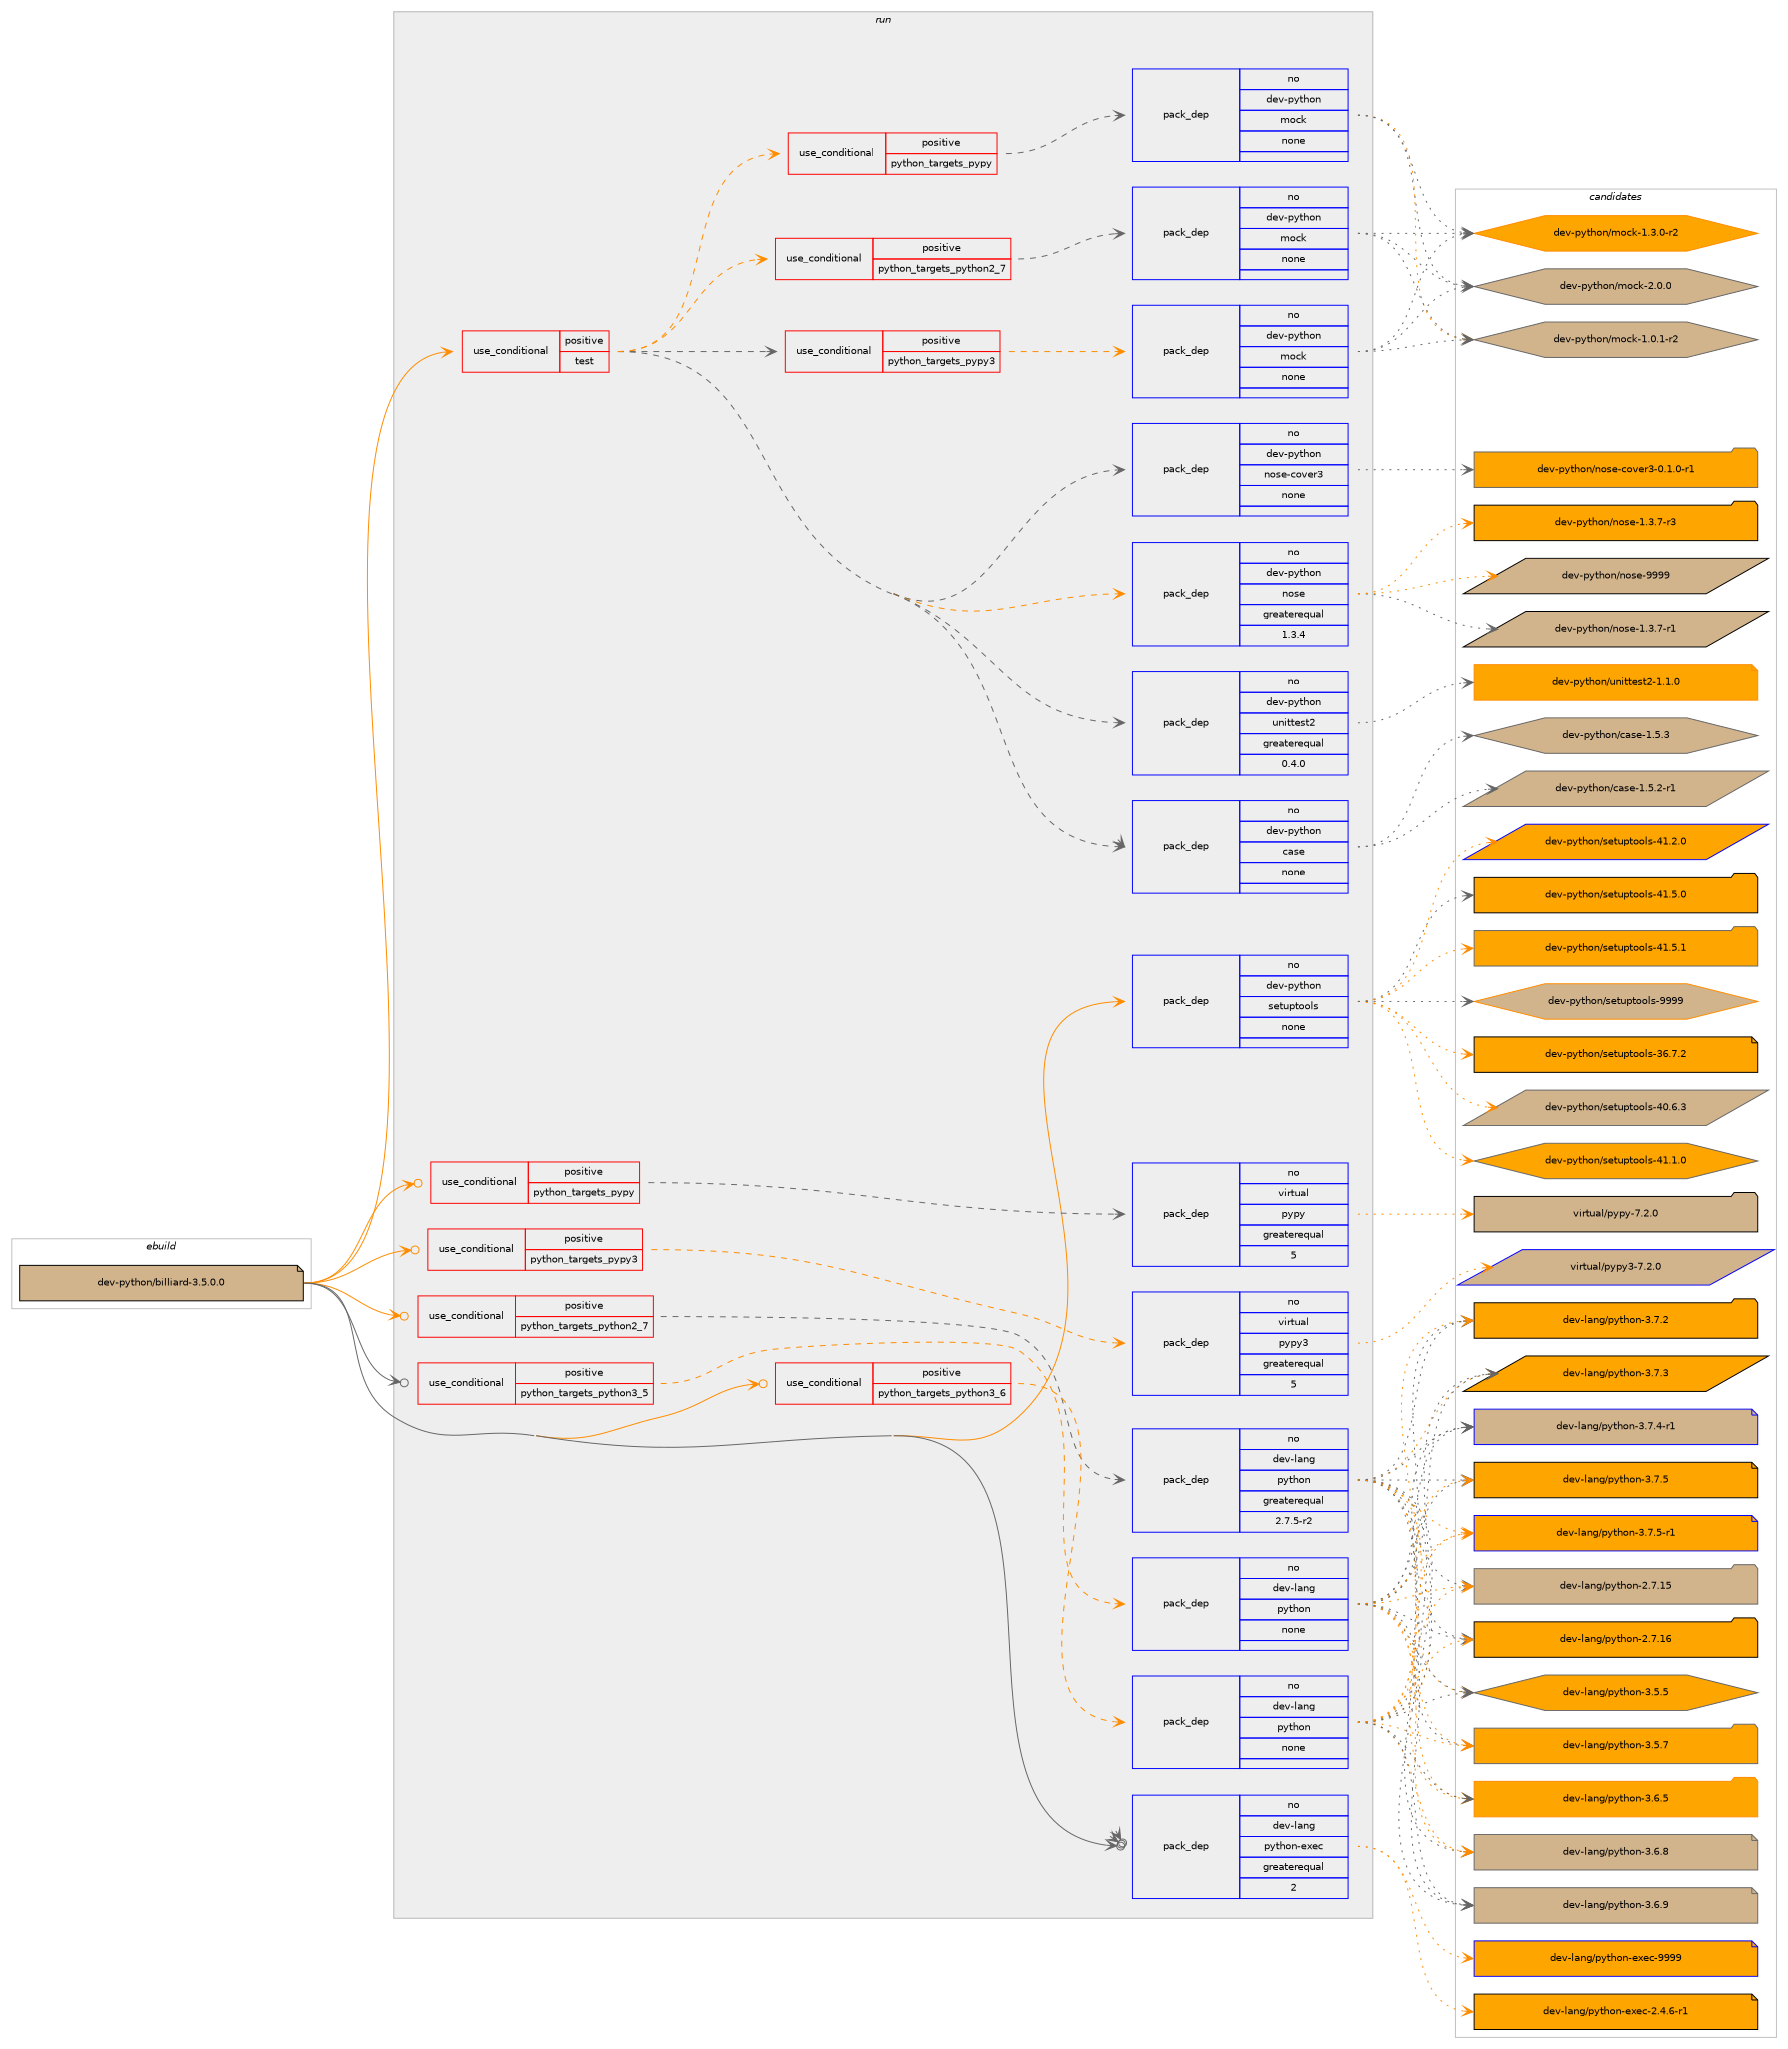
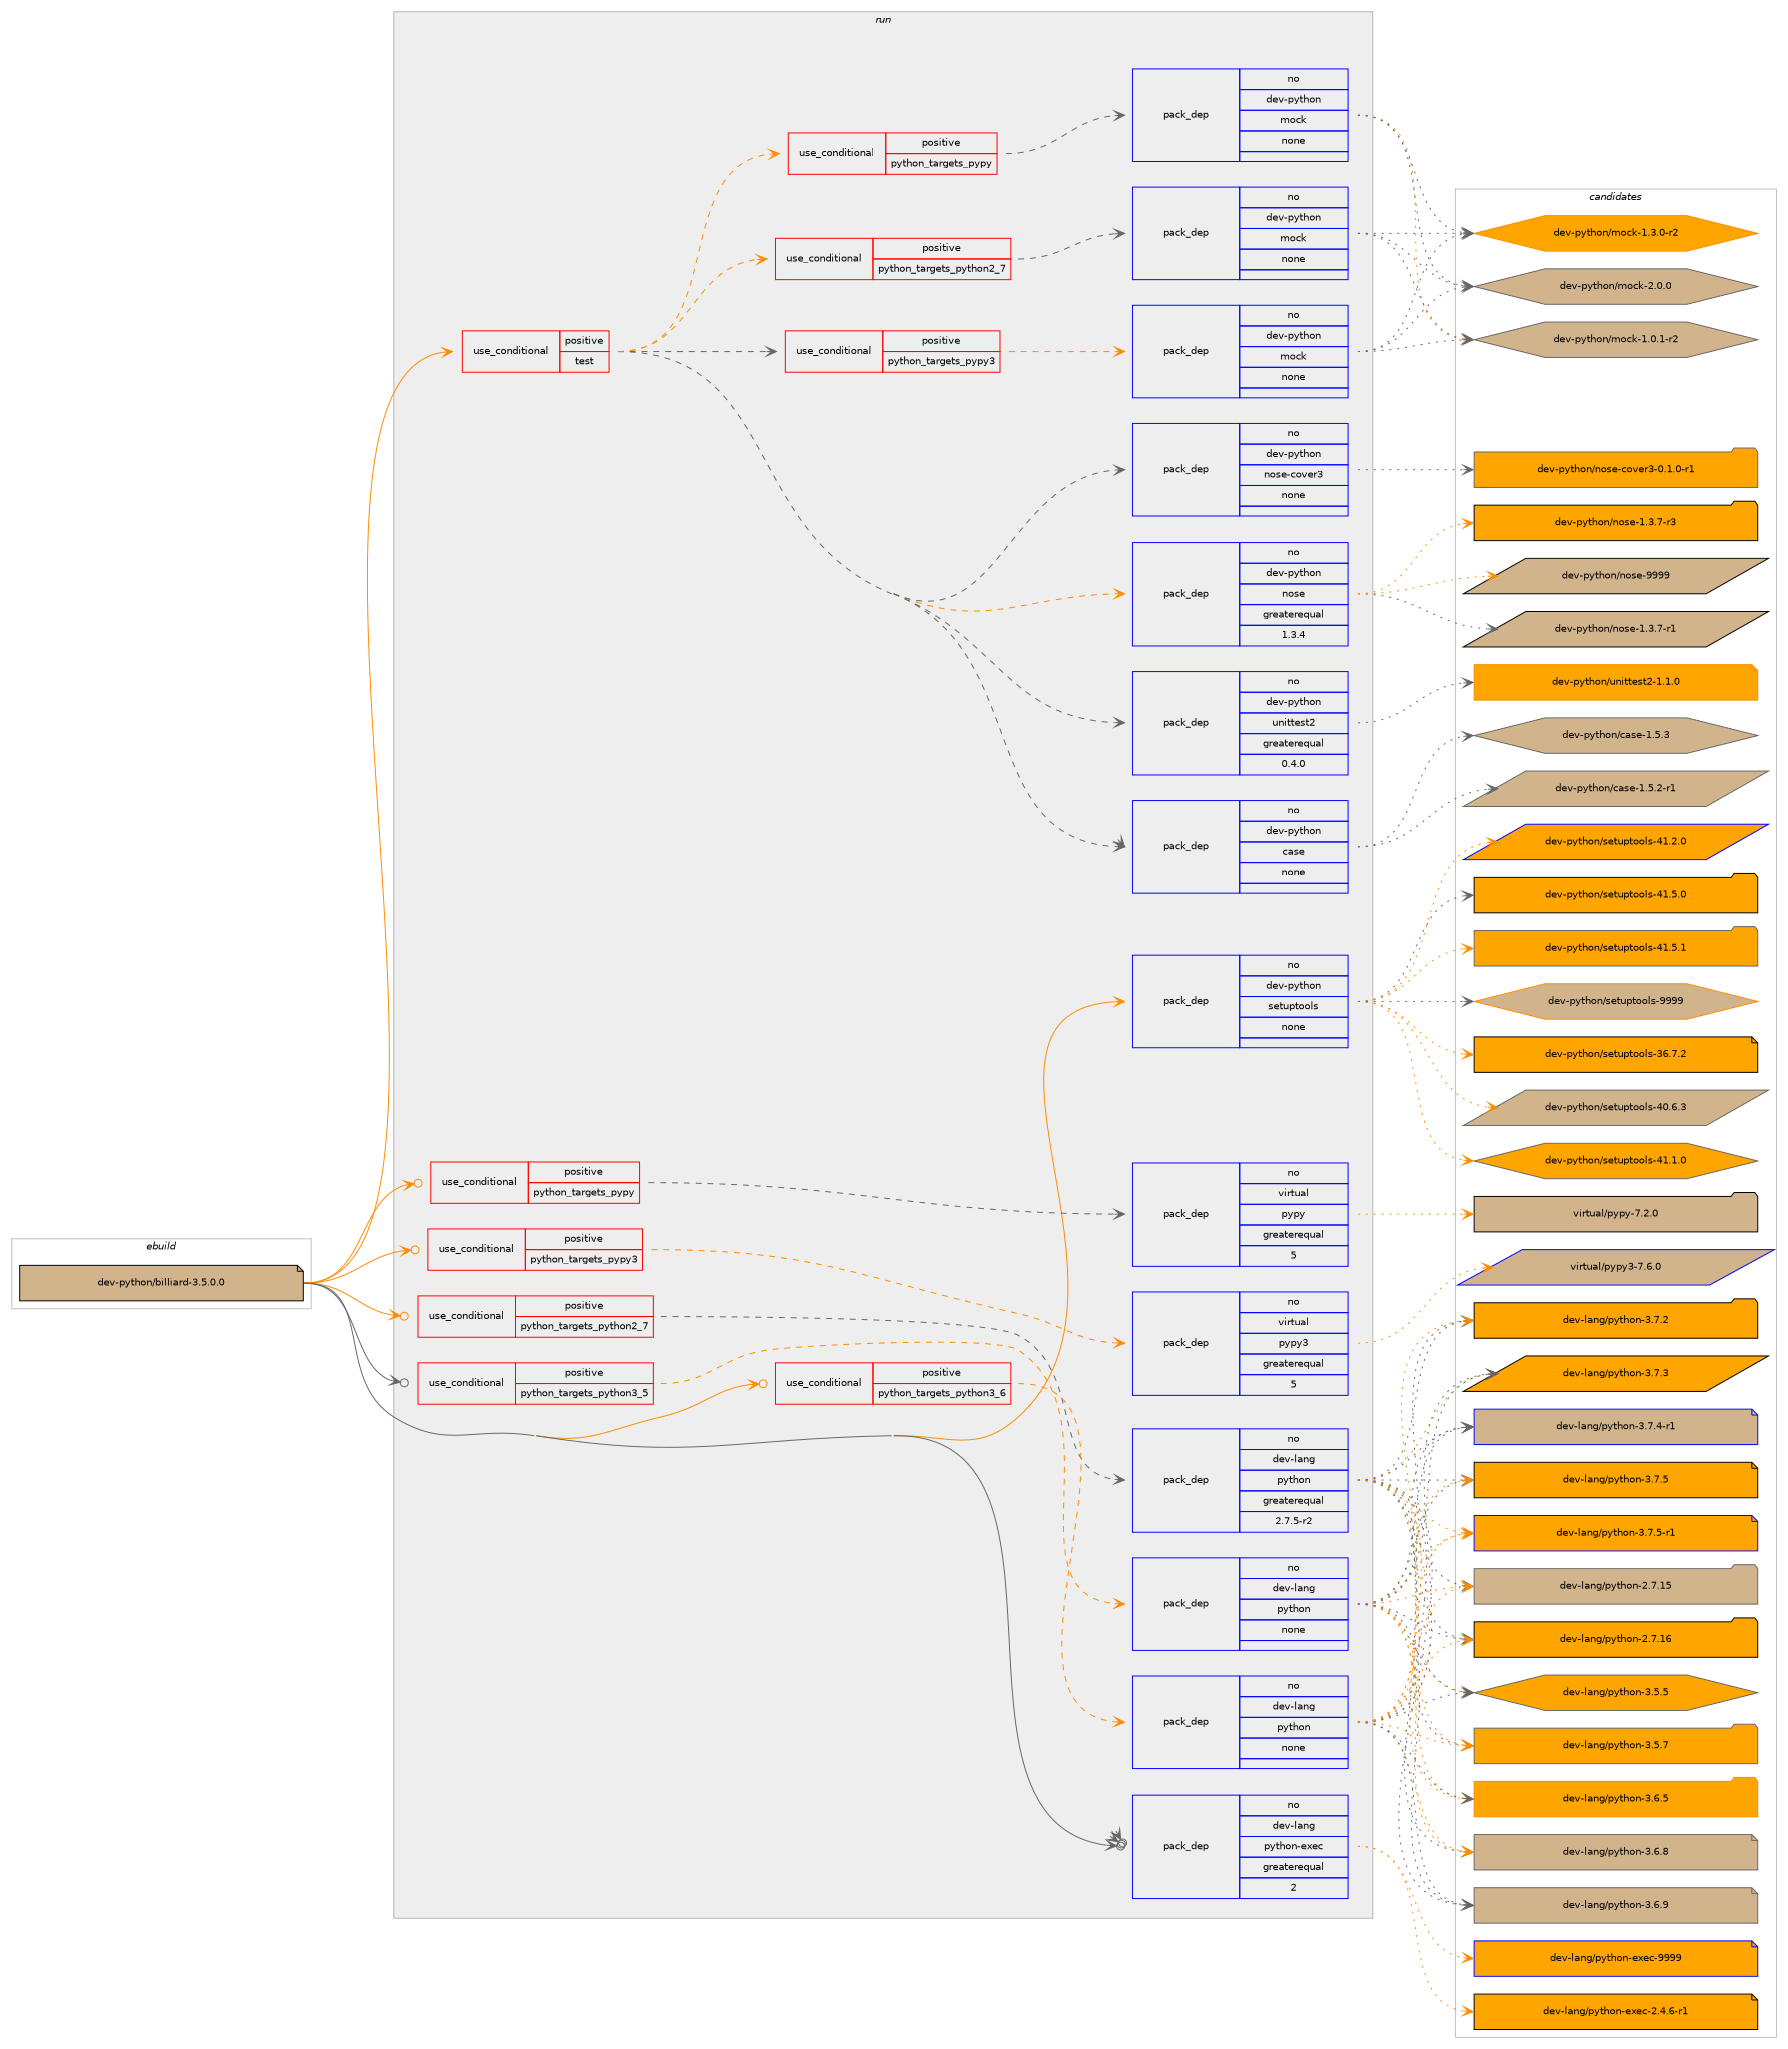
(1616, 1267) -> (1616, 1267)
